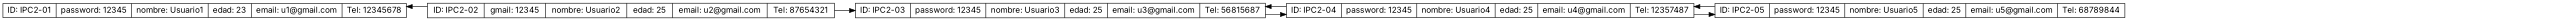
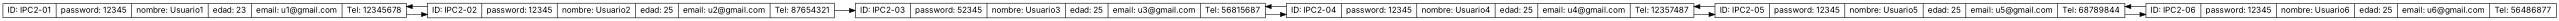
(515, 10) -> (520, 10)
(948, 10) -> (949, 10)
none -> (2351, 11)
none -> (414, 14)
